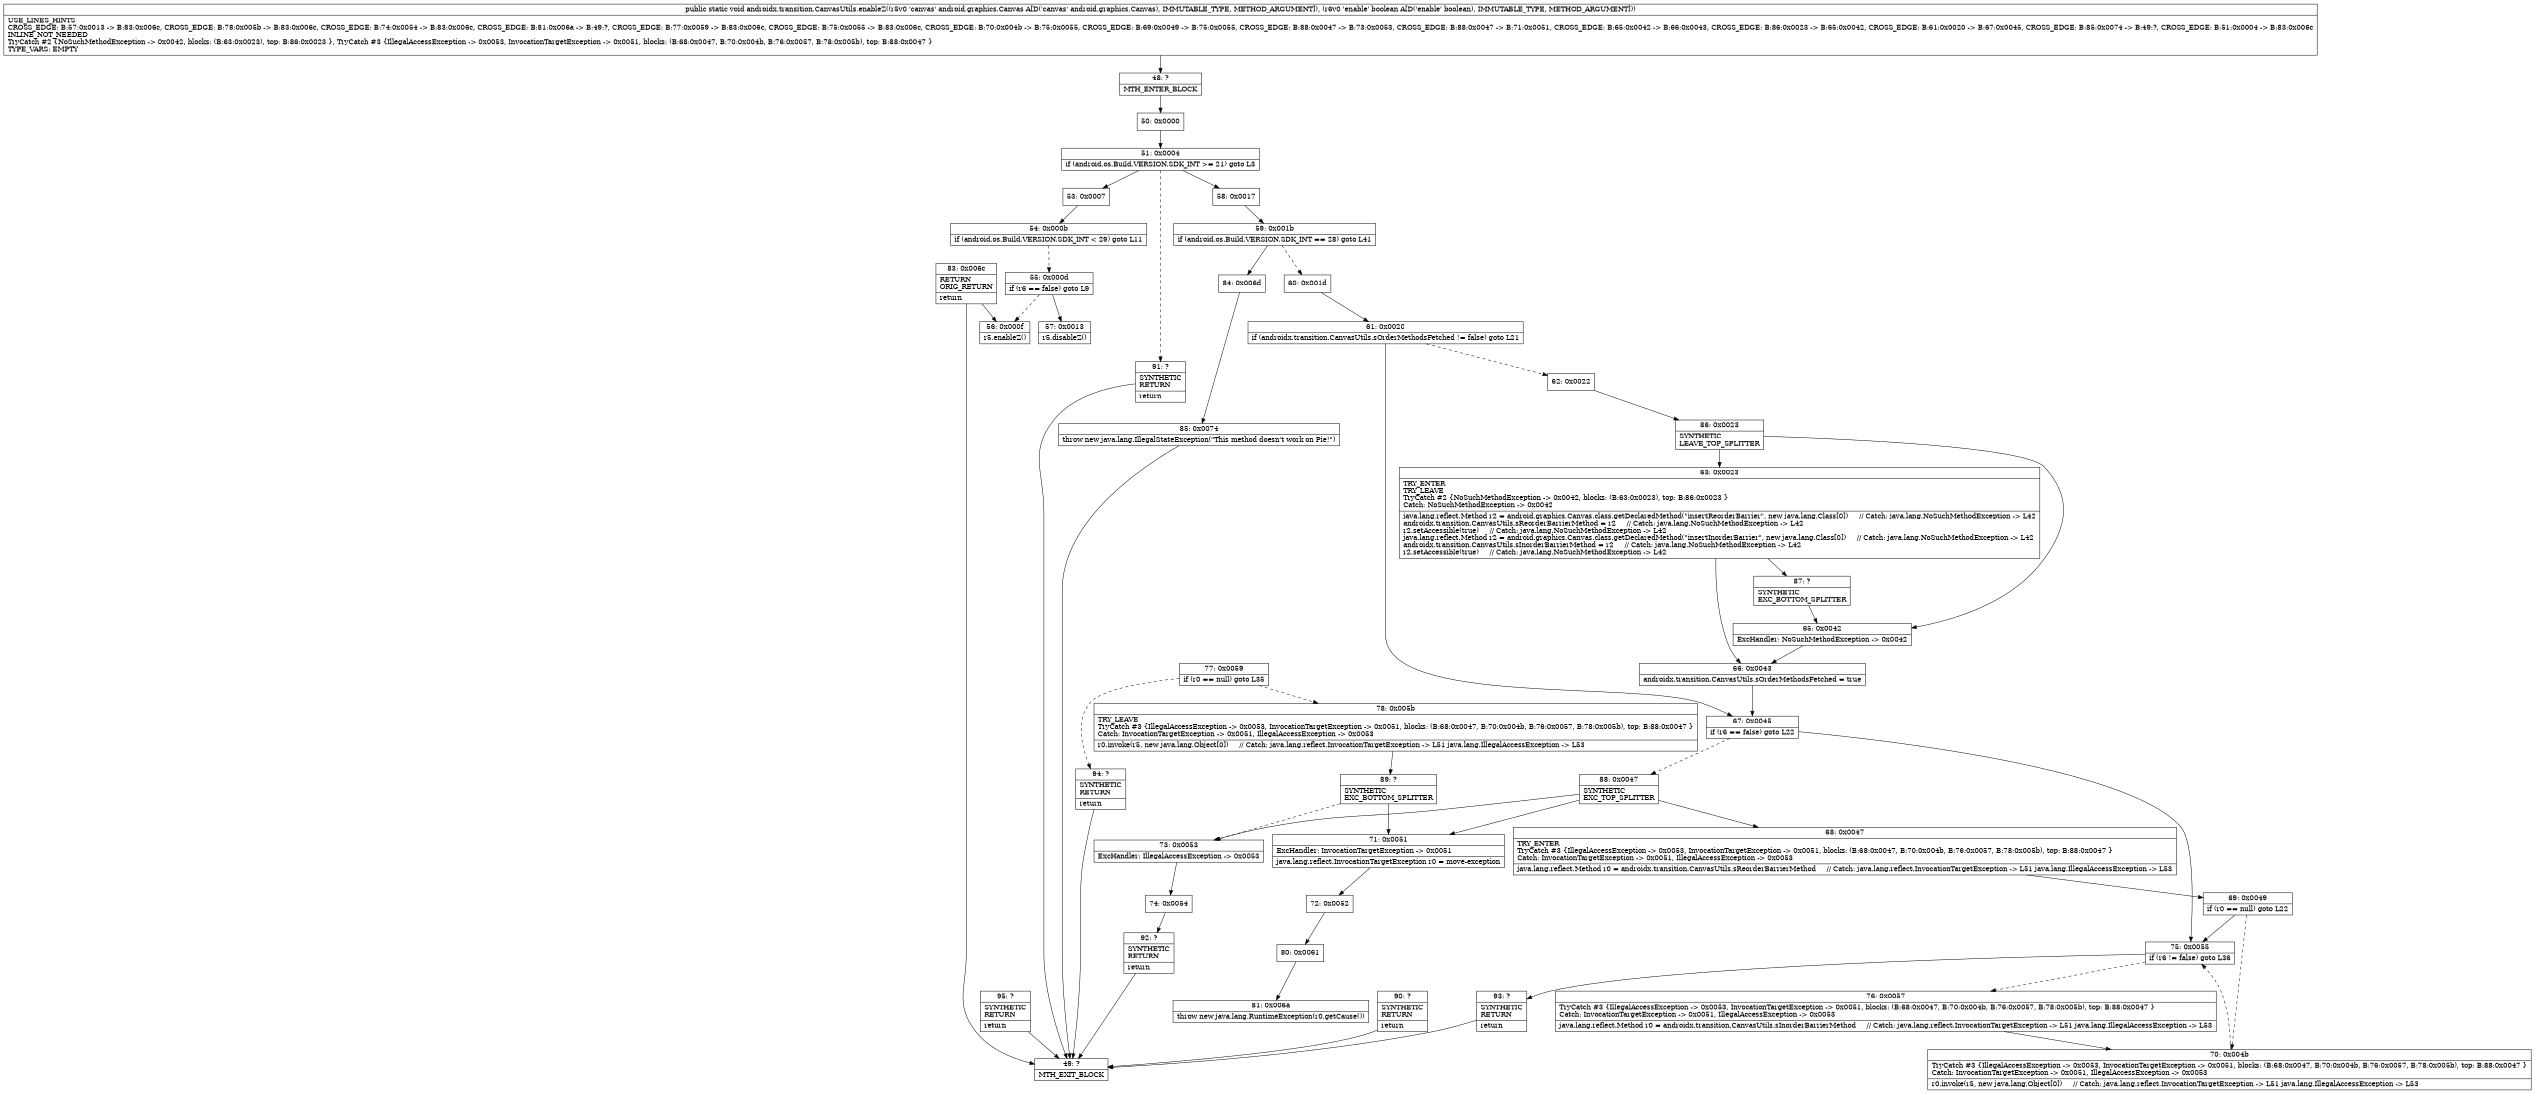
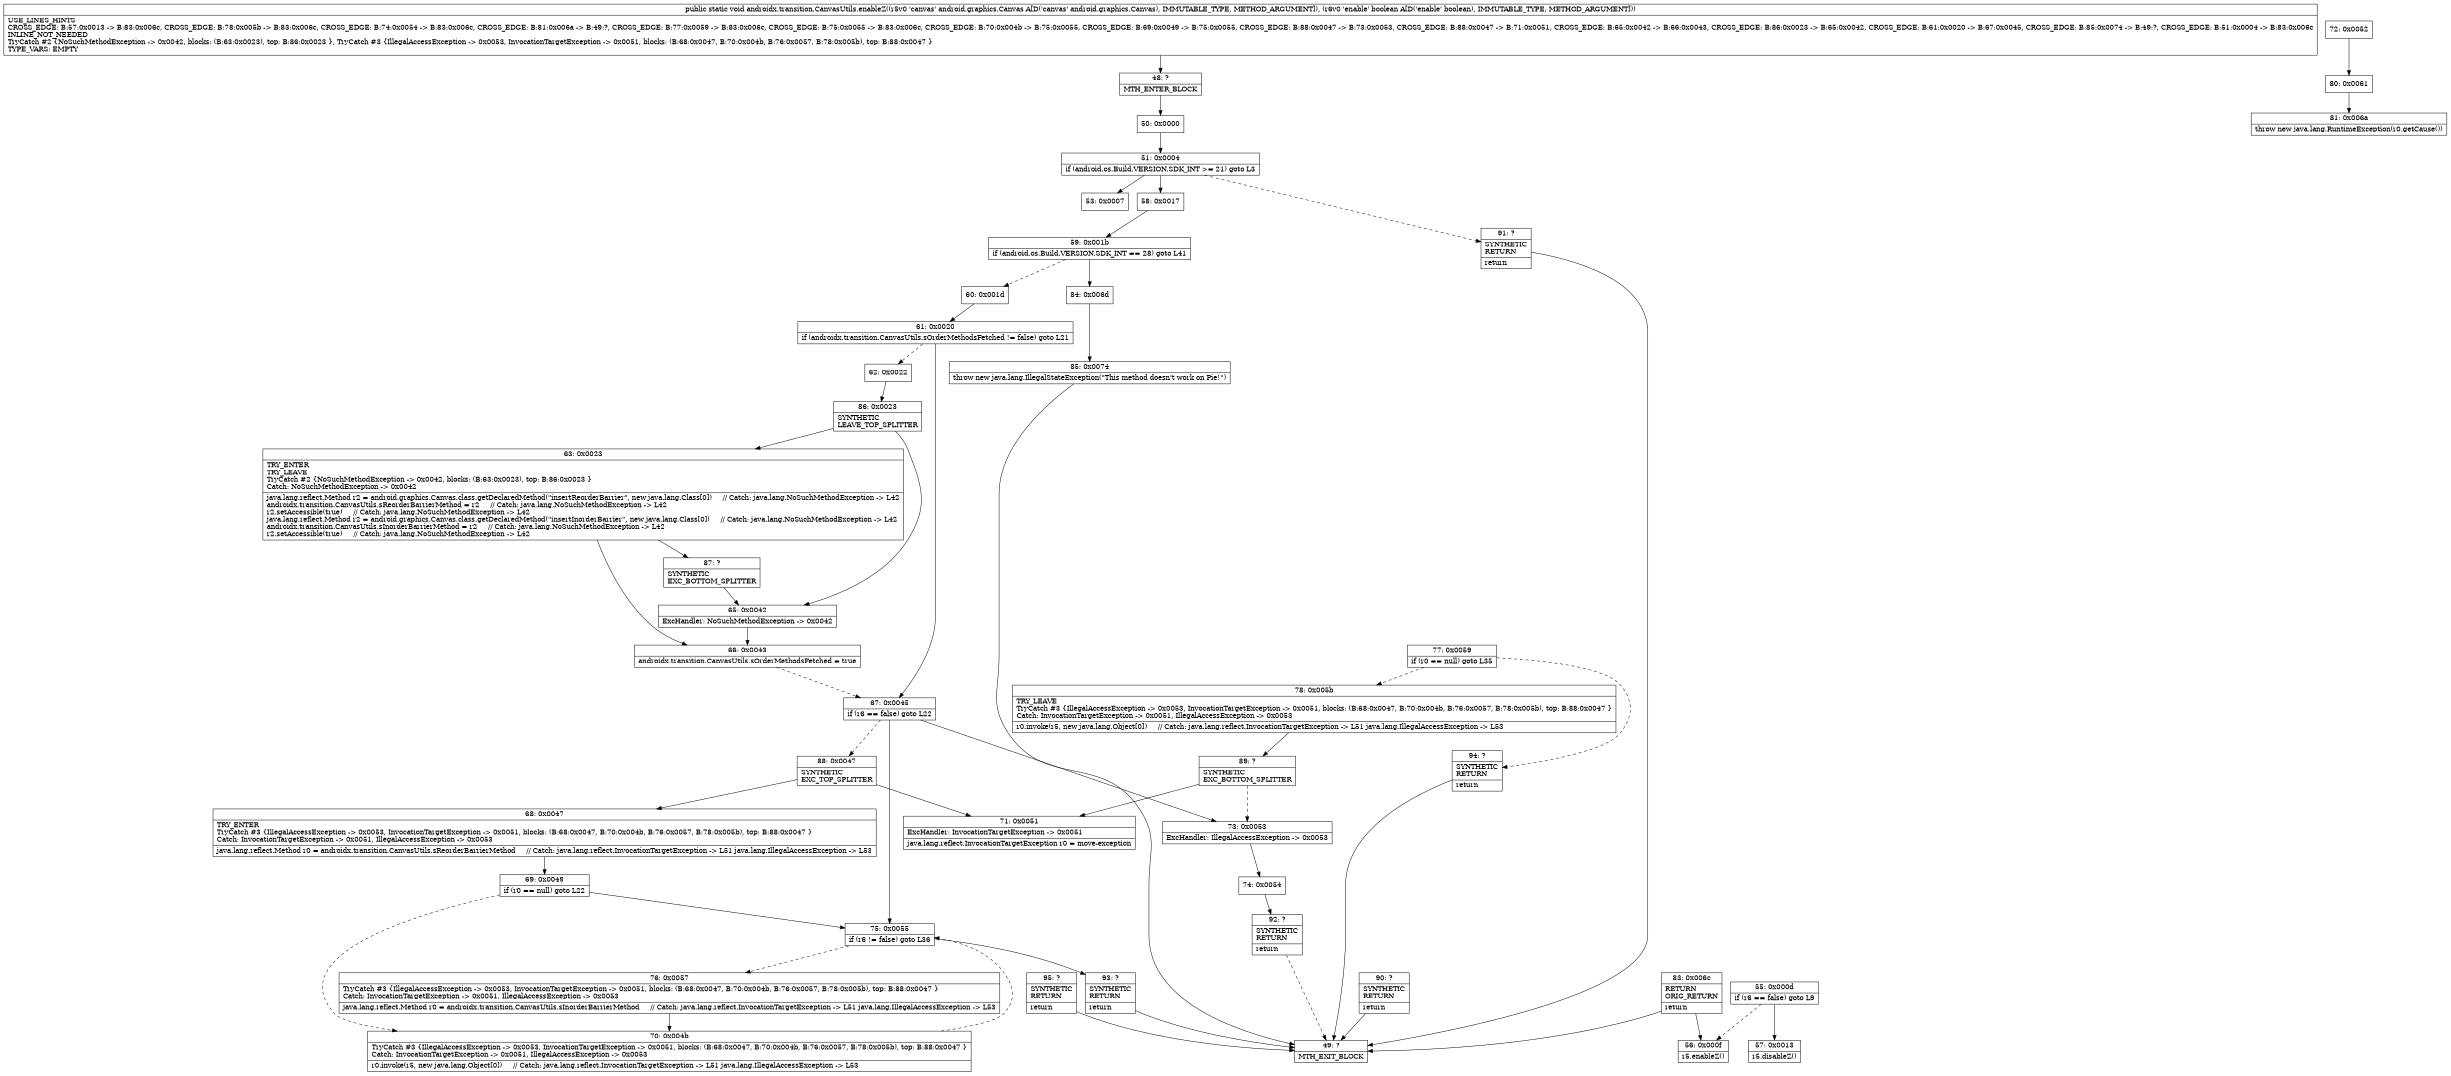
(1049, 234) -> none
(1752, 698) -> (816, 682)
(1398, 813) -> (1088, 778)
(1356, 880) -> none
(1108, 1014) -> (1305, 995)
